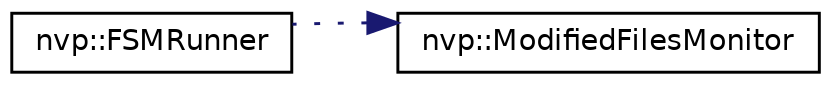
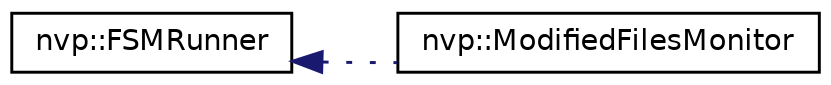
(330, 23) -> (360, 63)
